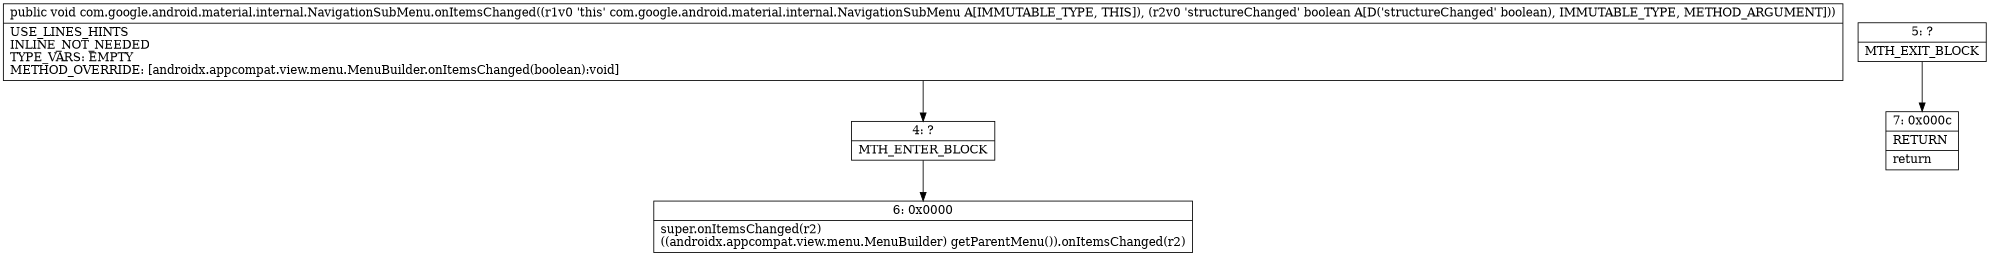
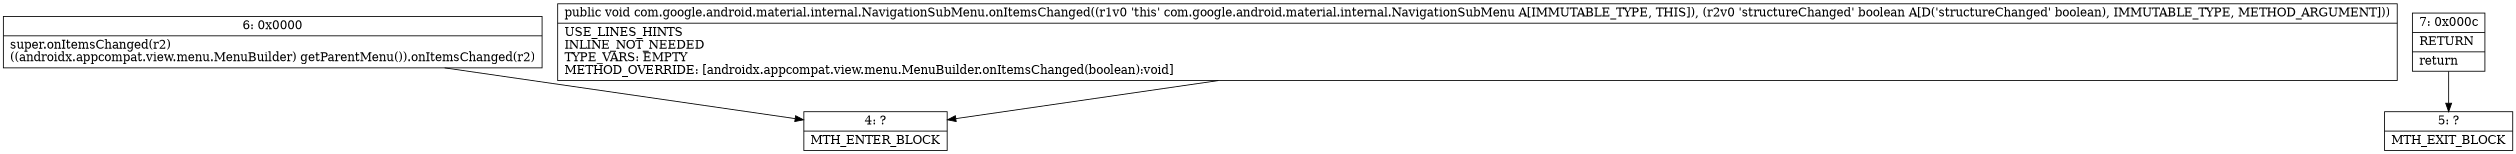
(1922, 82) -> (2449, 87)
(923, 176) -> (620, 93)
